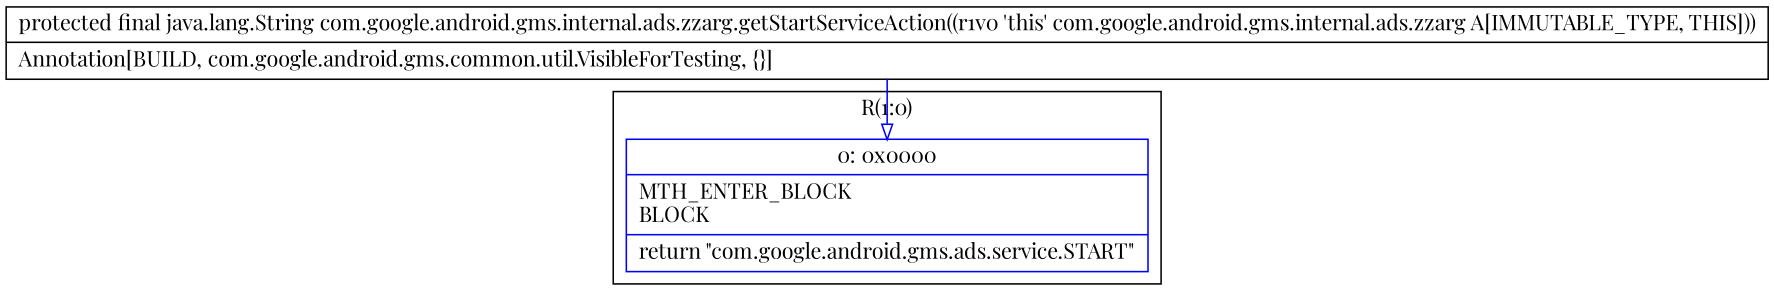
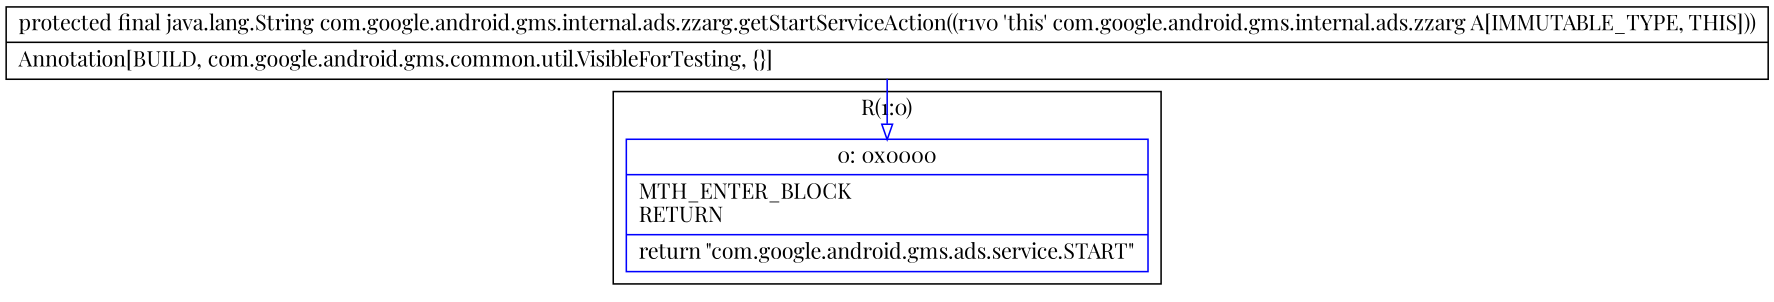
(674, 215) -> (681, 215)
